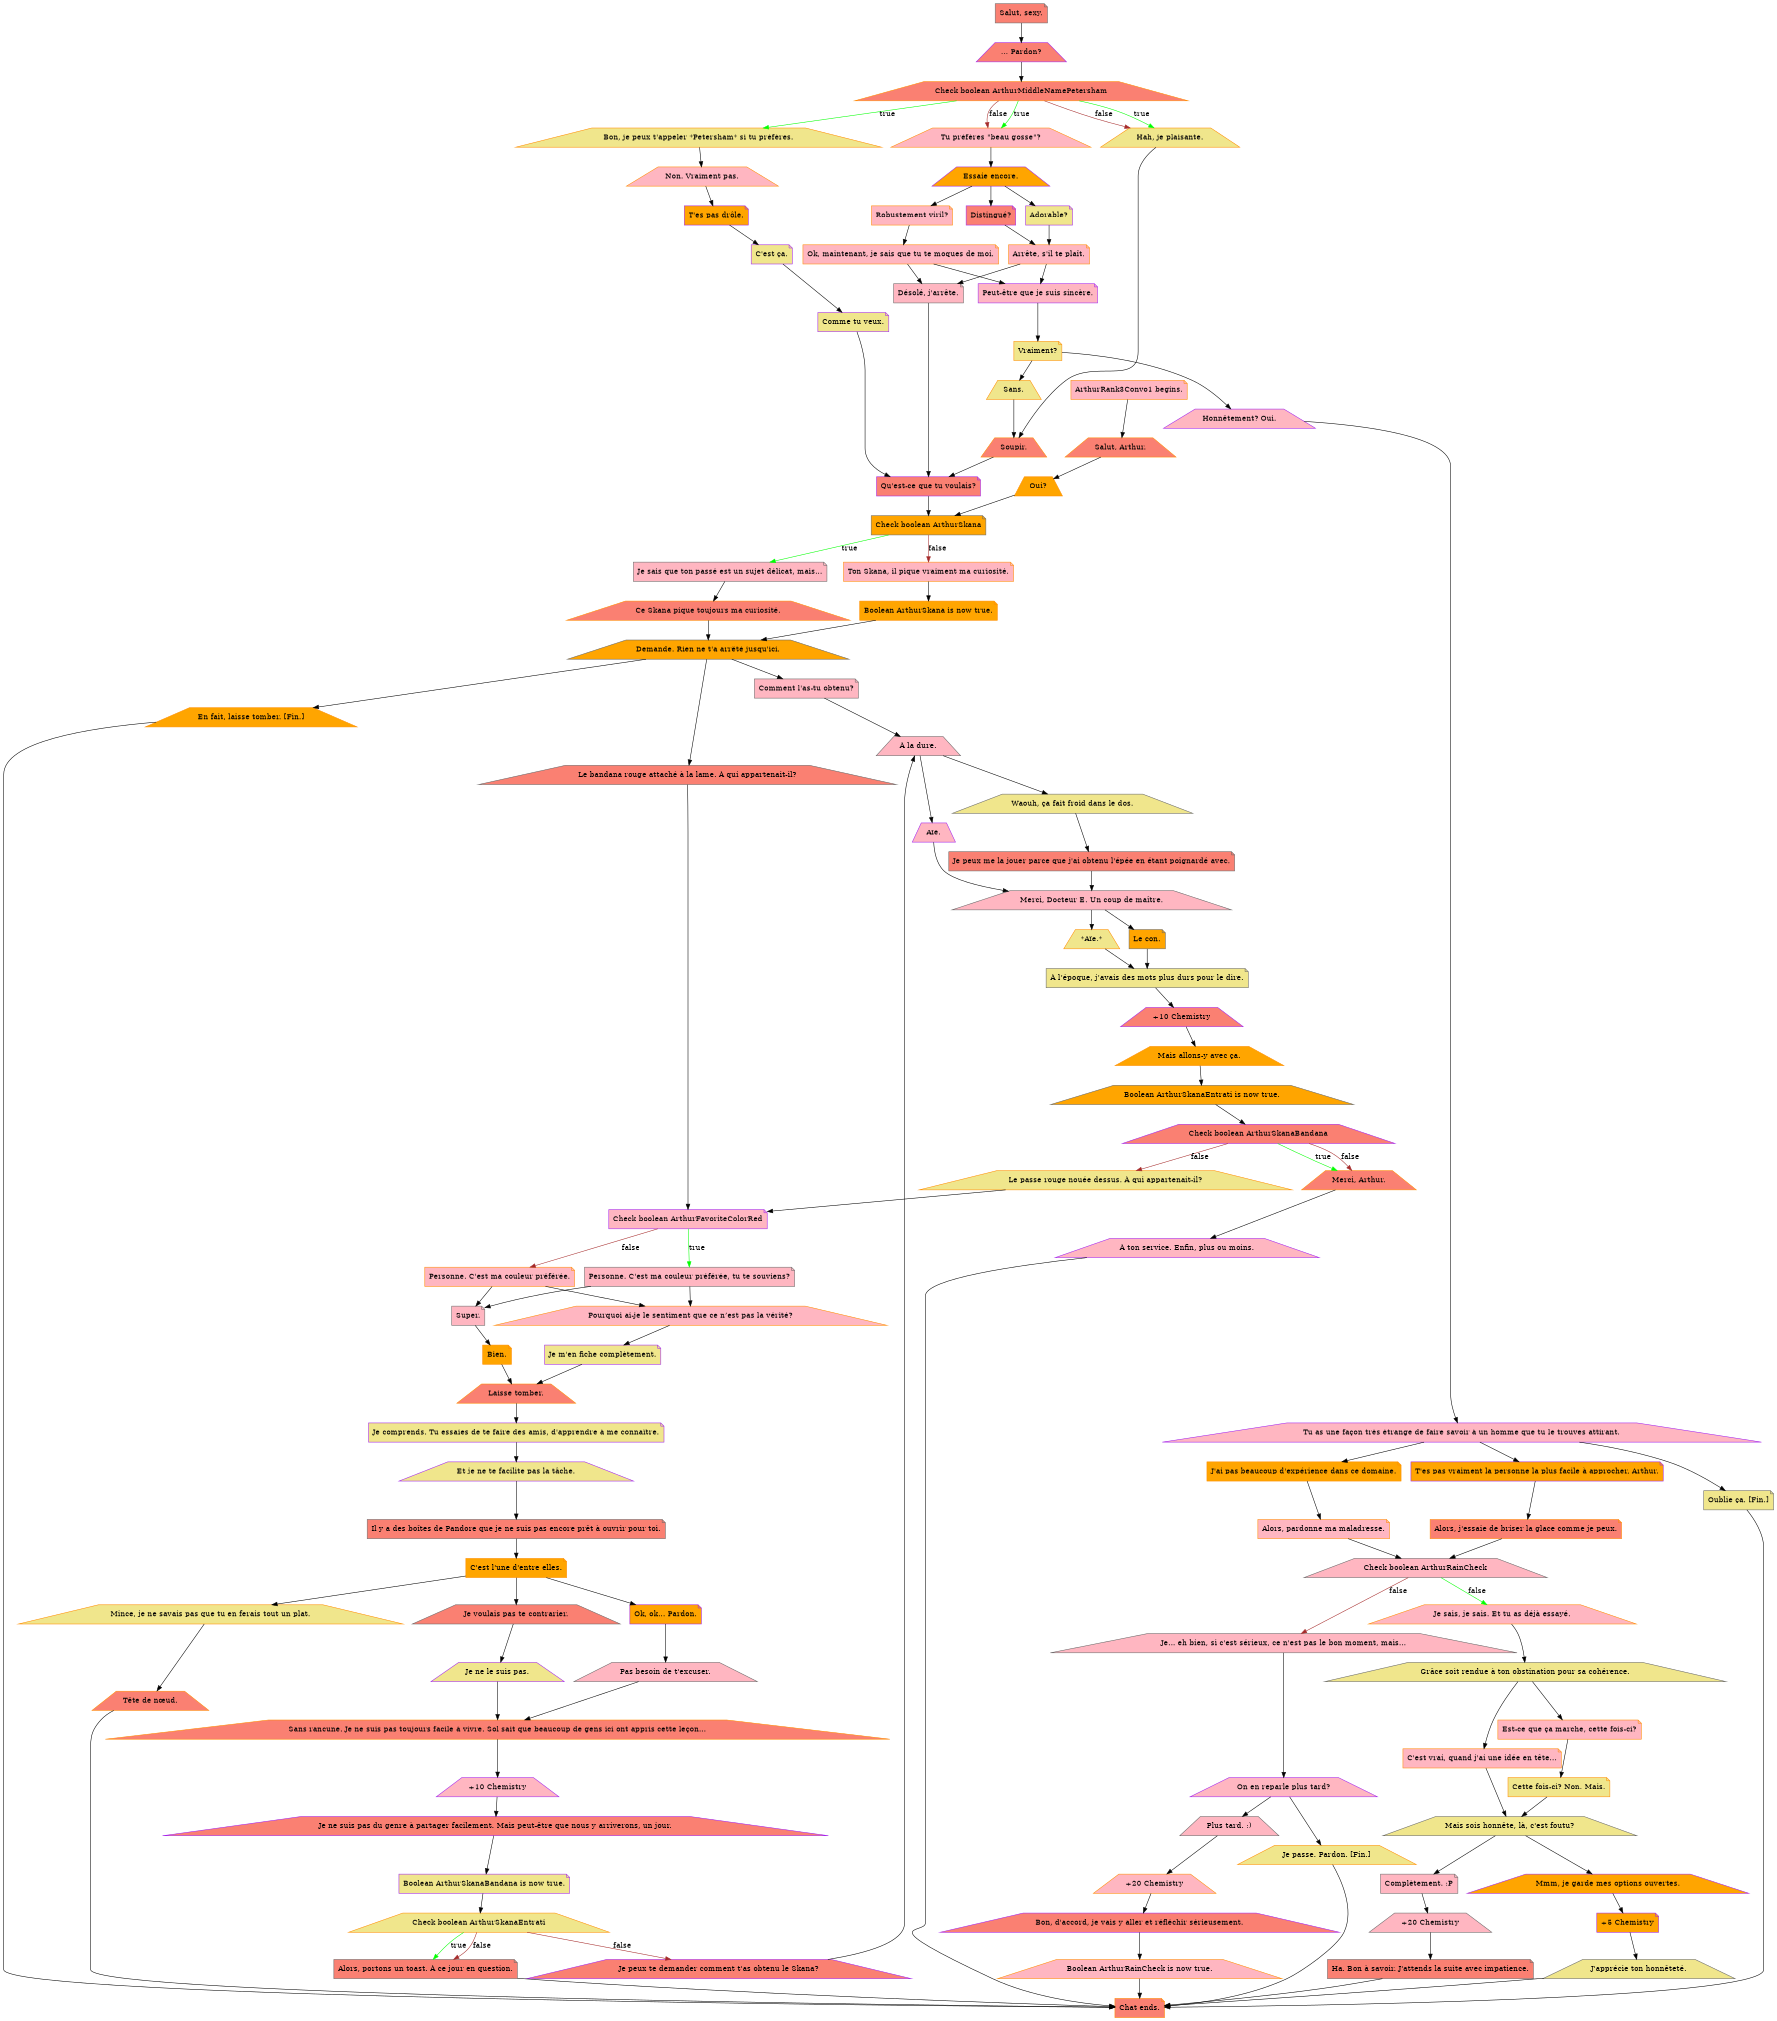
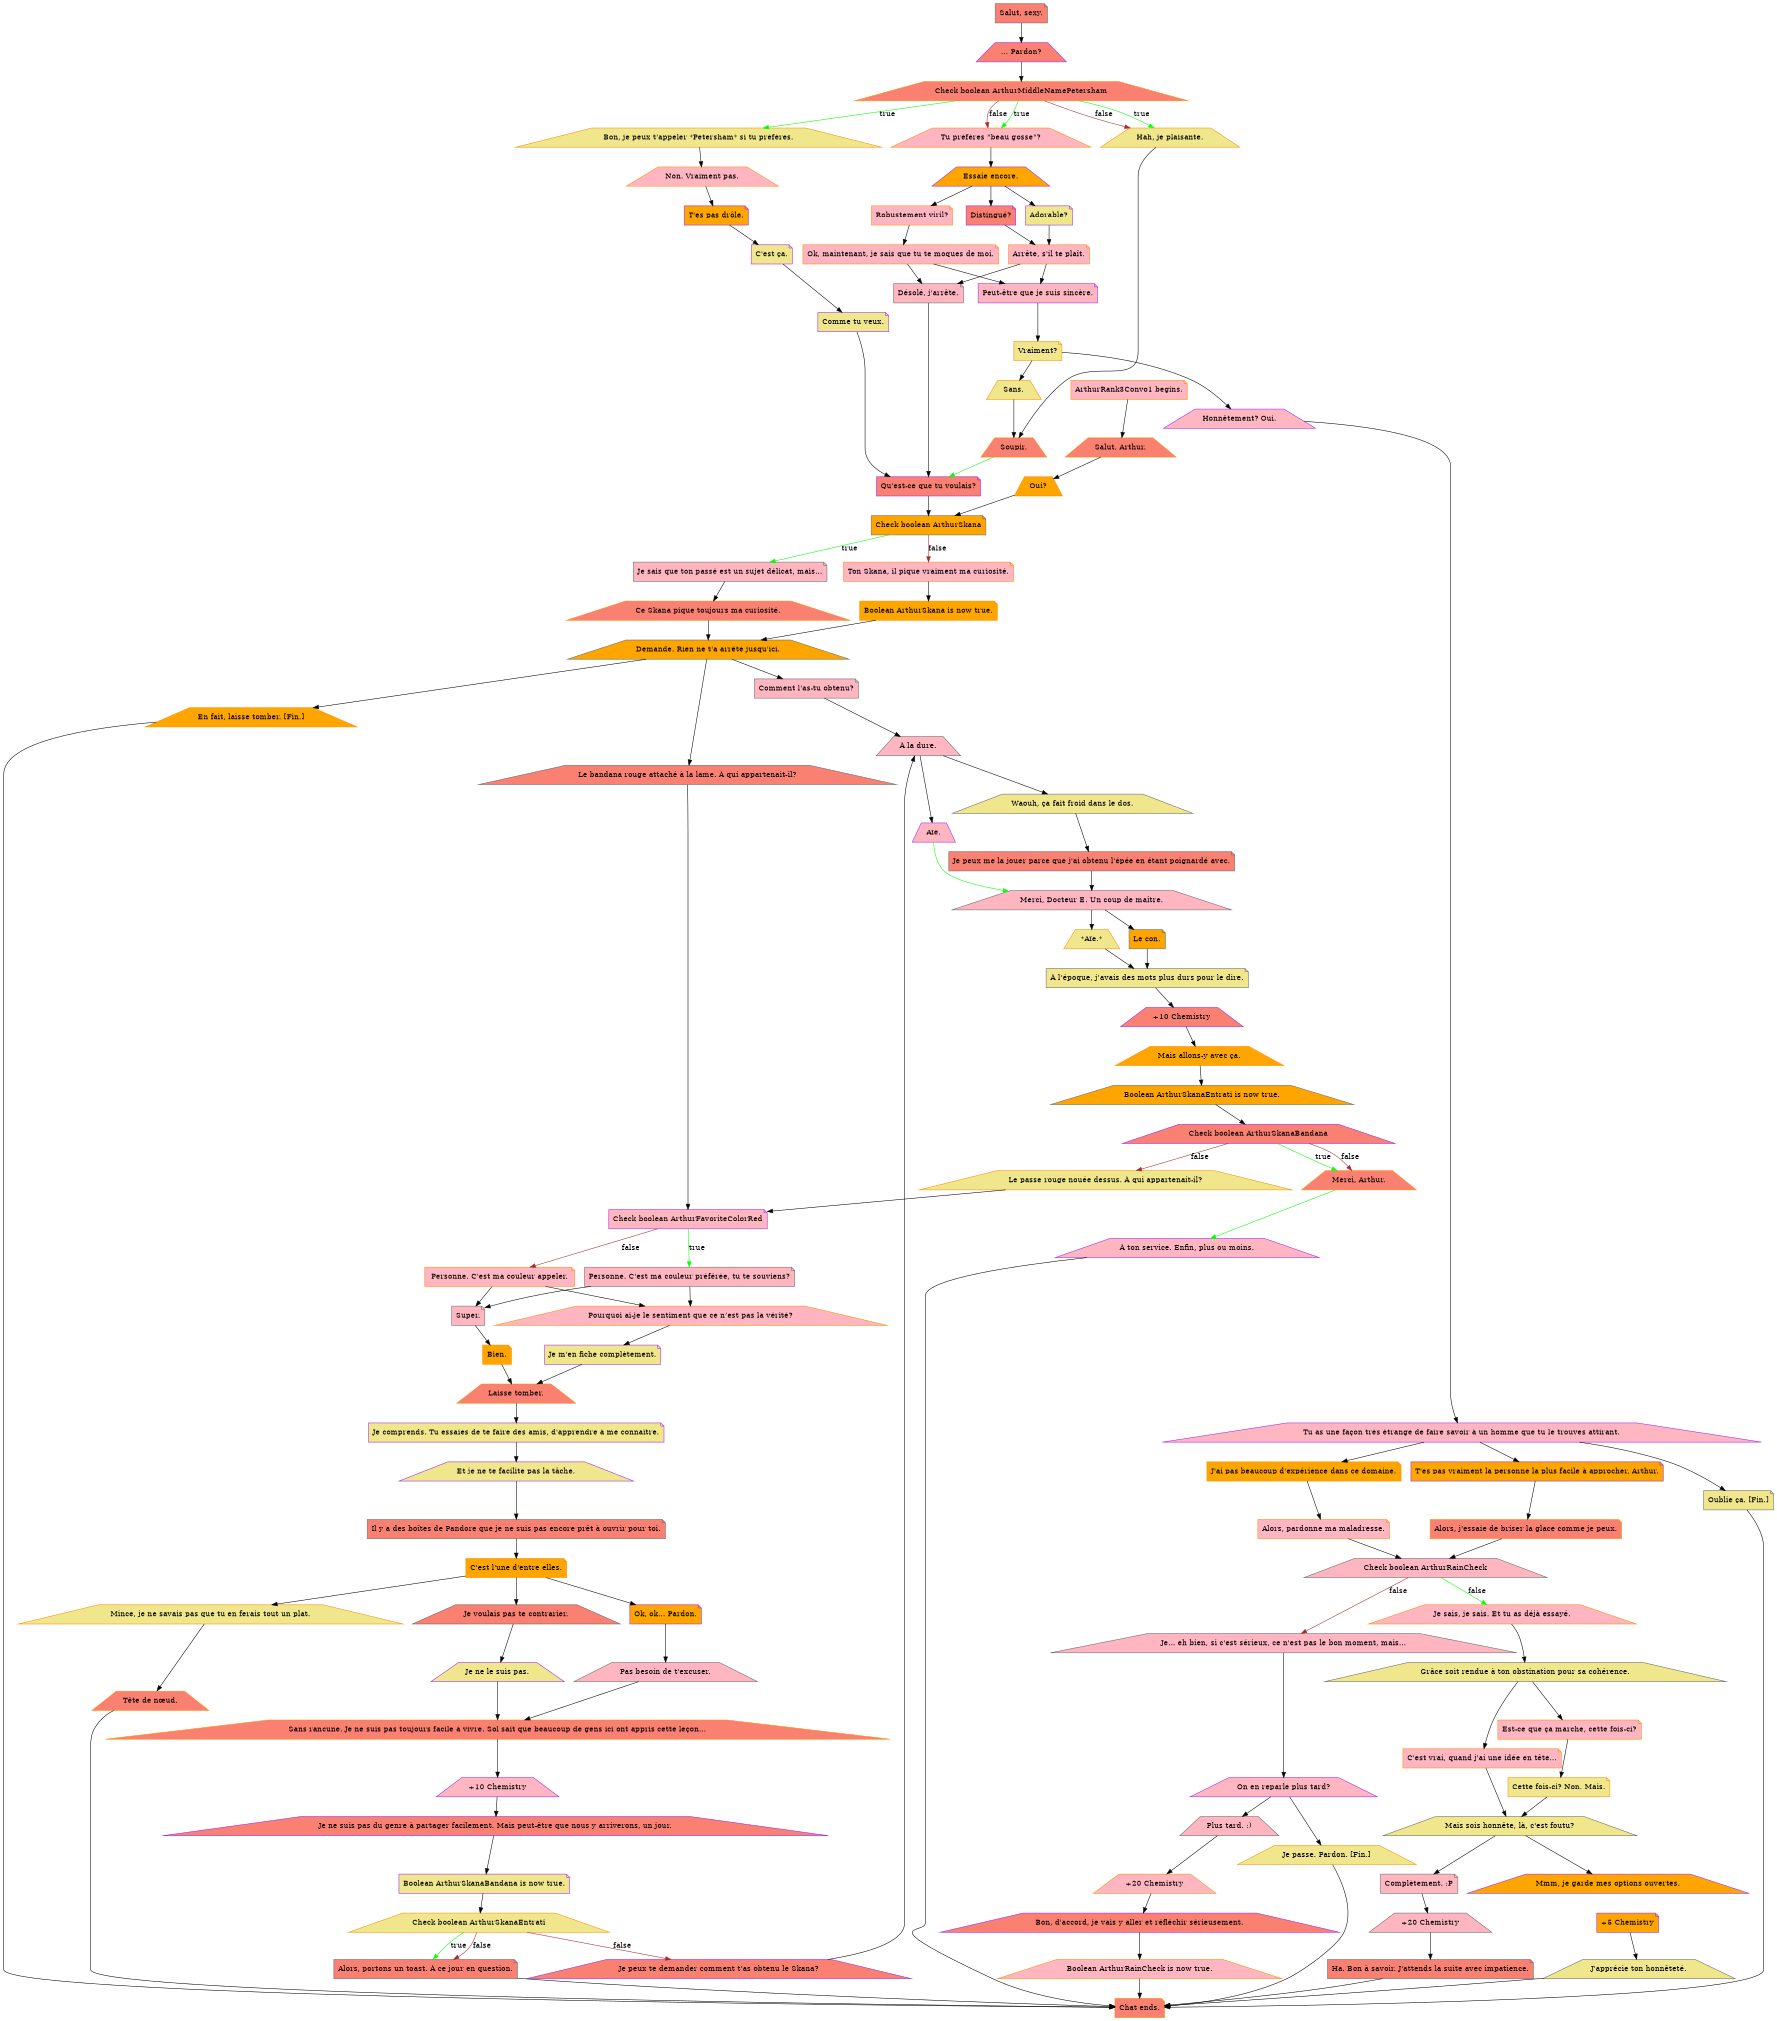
(974, 466) -> (974, 466)
(958, 879) -> (958, 879)
(1275, 1213) -> (1275, 1213)
(500, 1277) -> (500, 1277)
(1617, 1901) -> none
